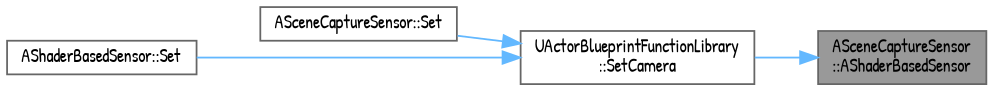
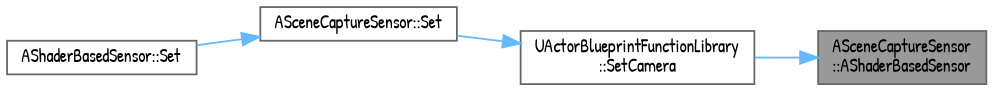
(349, 58) -> (219, 42)
